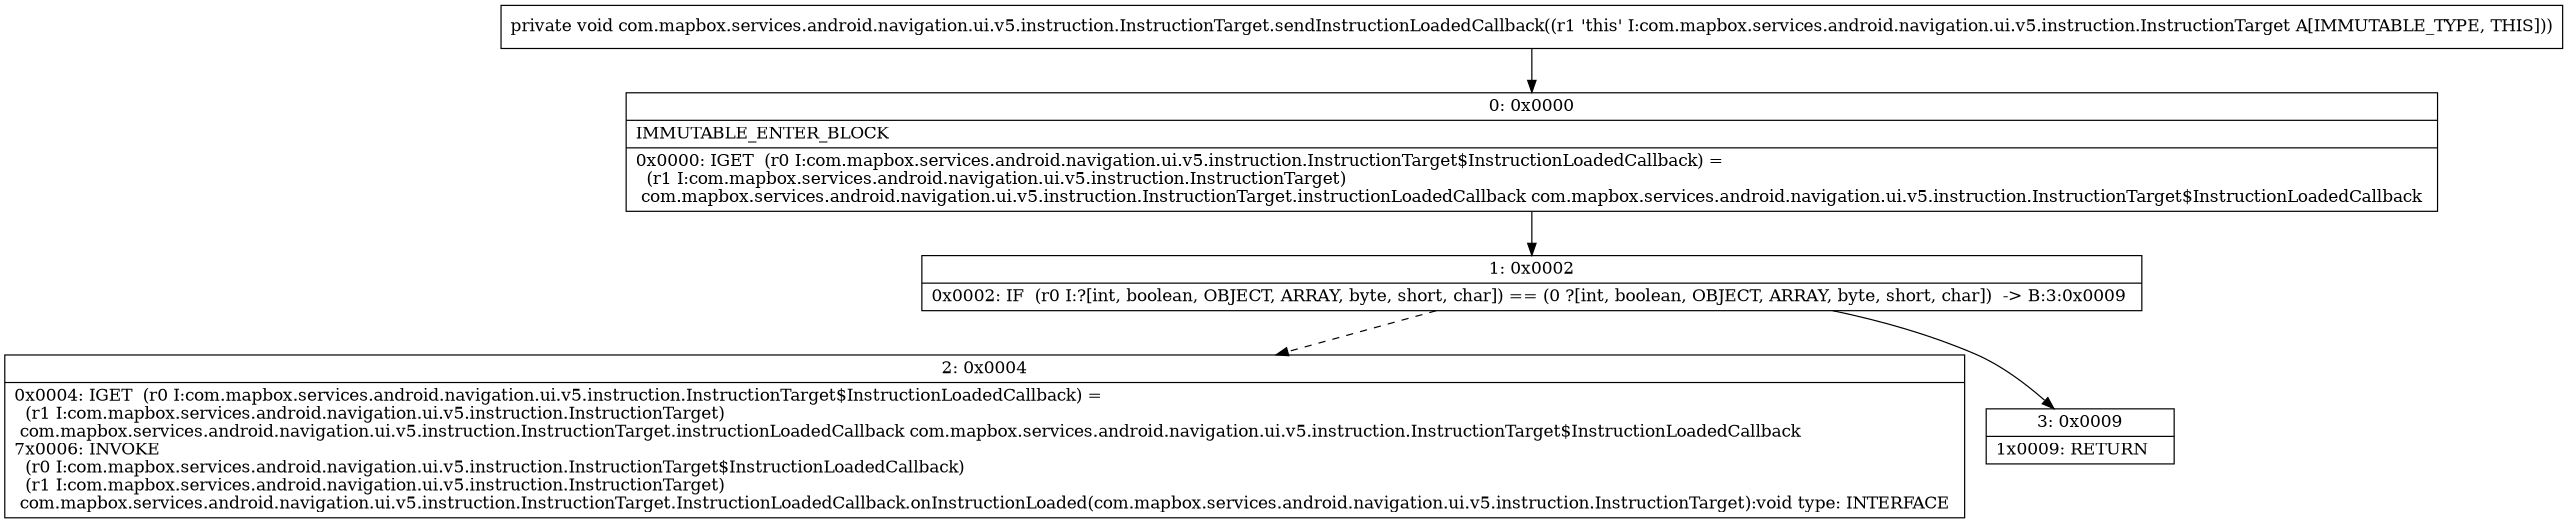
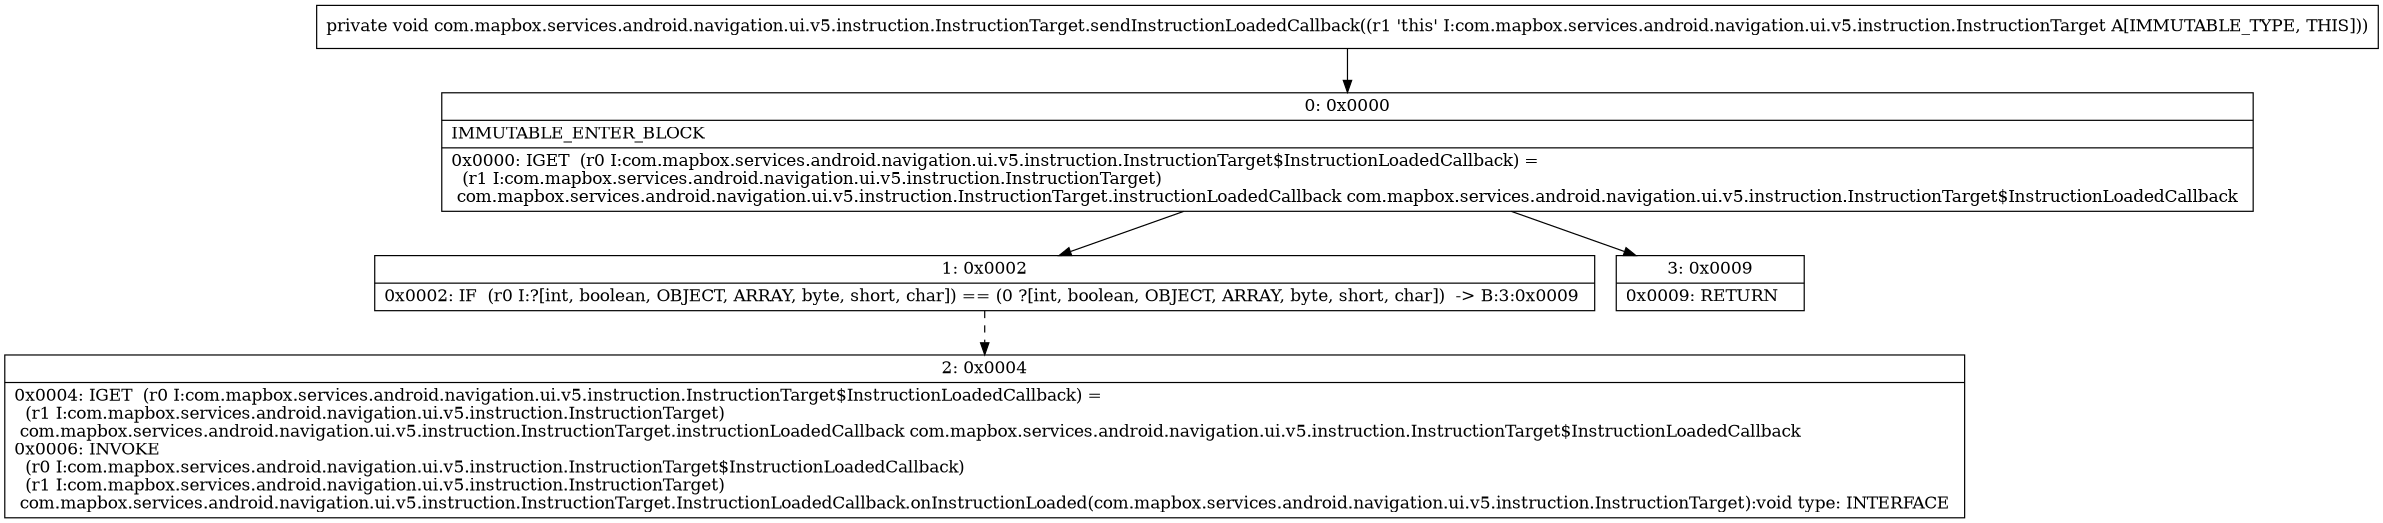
(1945, 342) -> (1568, 231)
(93, 450) -> (93, 450)
(2080, 450) -> (1710, 296)
